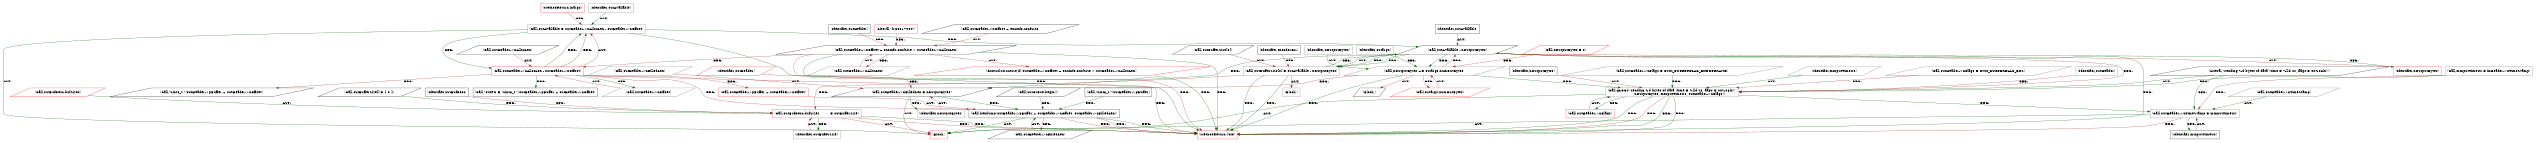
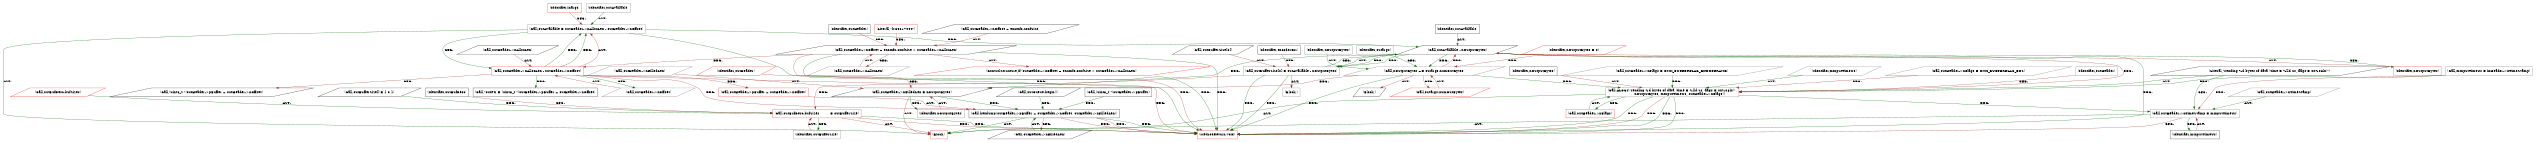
(562, 8) -> (565, 8)
(1566, 50) -> (1574, 50)
(409, 82) -> (409, 82)
(2171, 124) -> (2170, 124)
